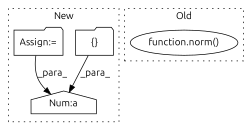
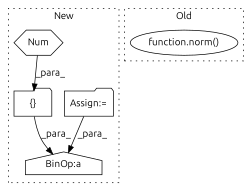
none -> (38, 43)
(64, 104) -> (64, 164)
